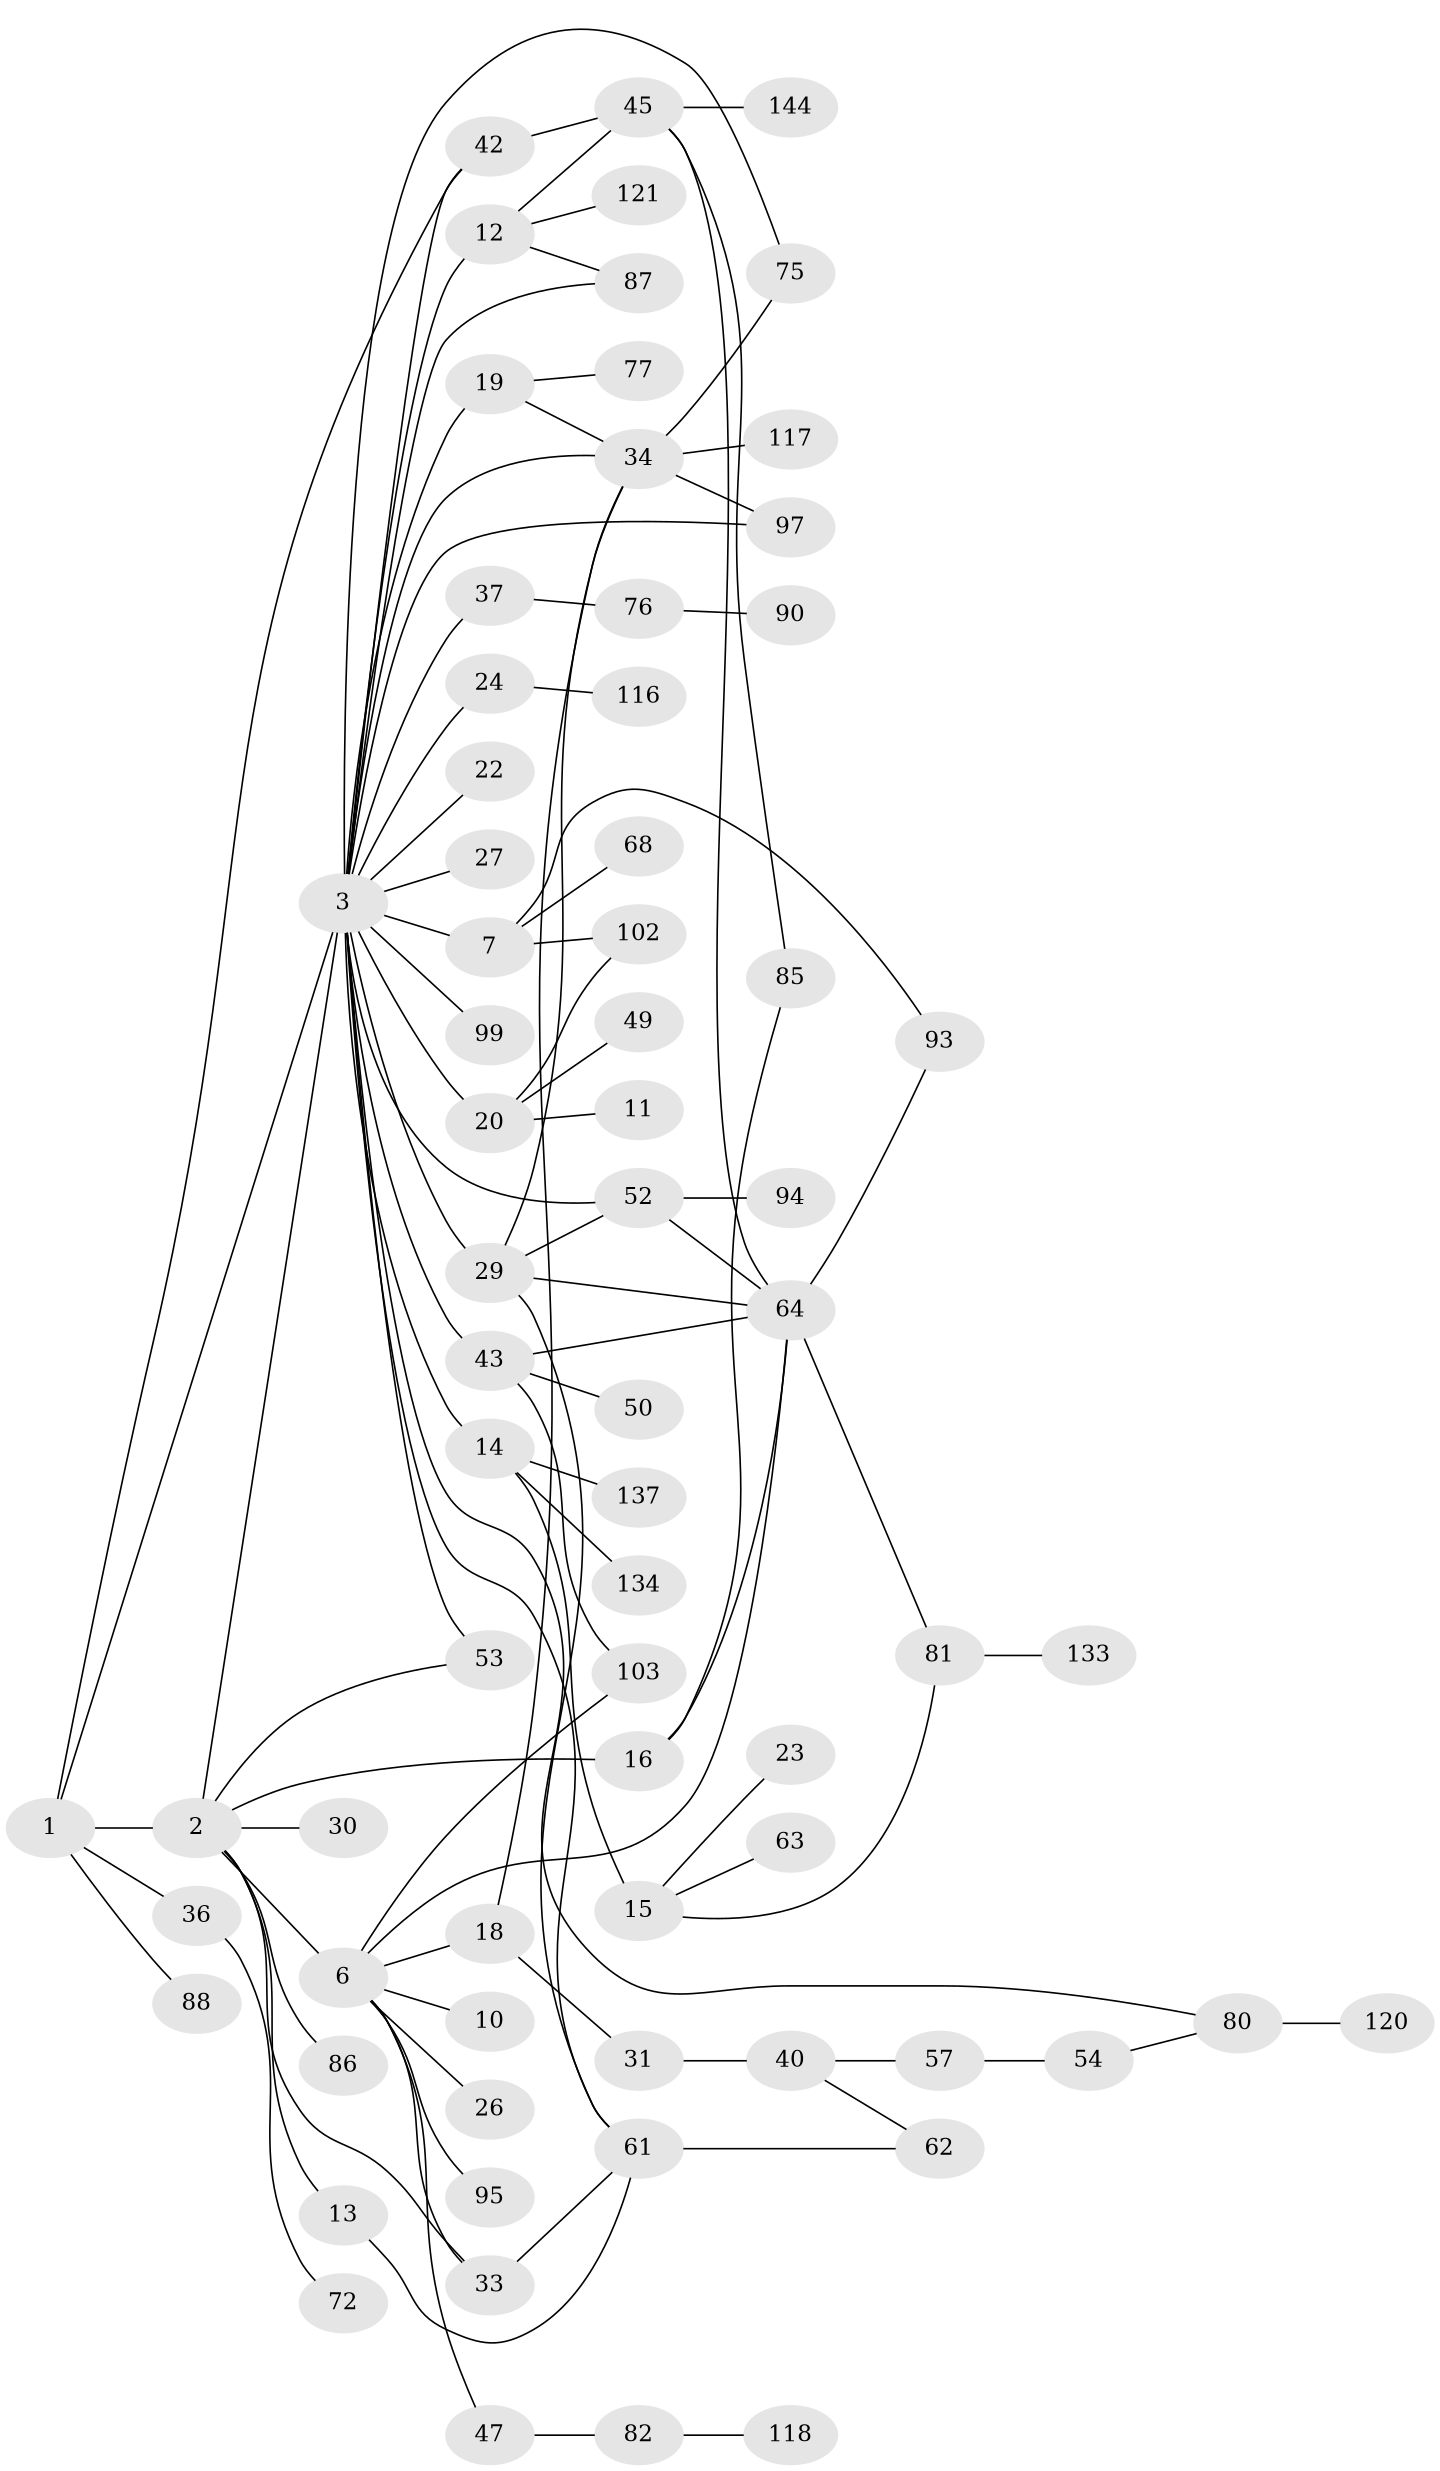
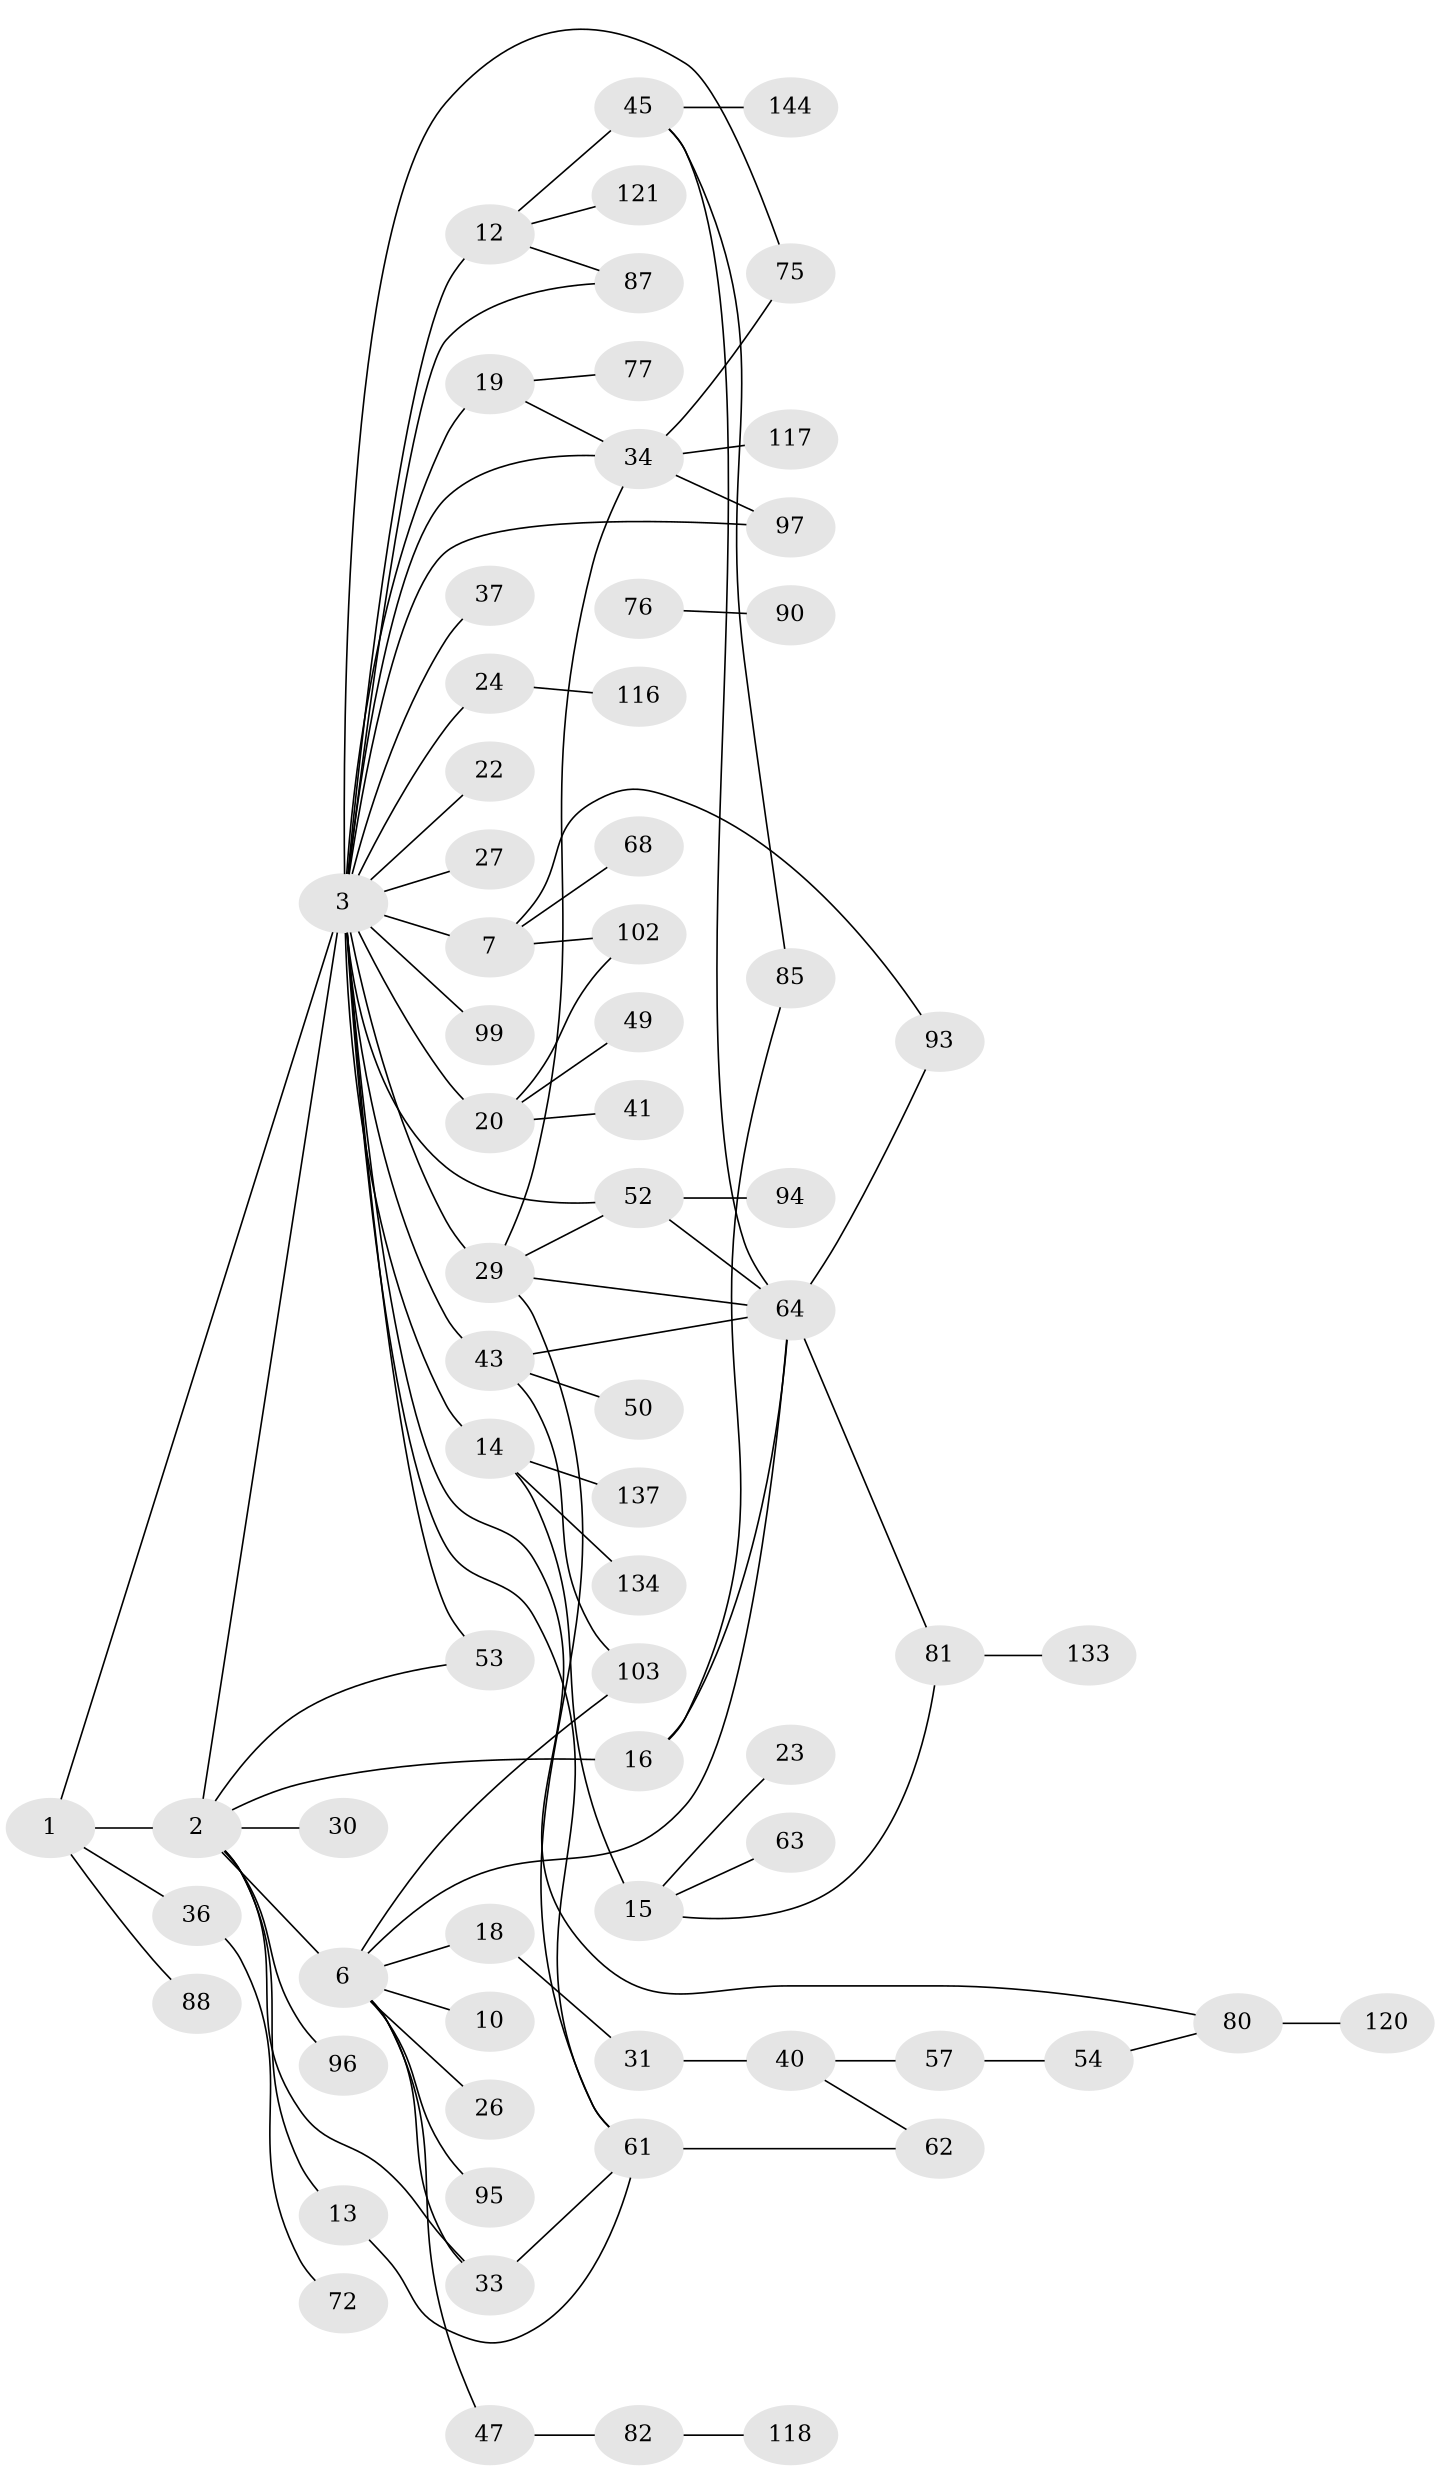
(490, 146) -> none
(565, 602) -> none
(639, 1110) -> (639, 1110)
(547, 1228) -> none
(343, 2066) -> (343, 2066)
